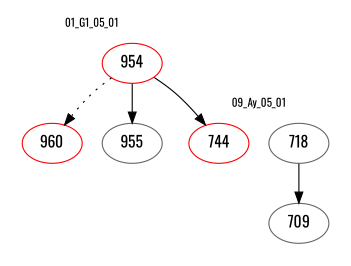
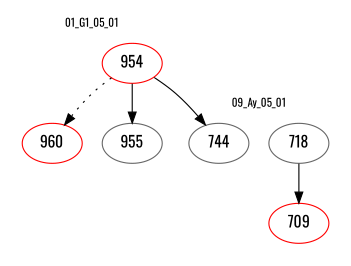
(219, 143) -> (219, 143)
(299, 223) -> (299, 223)
